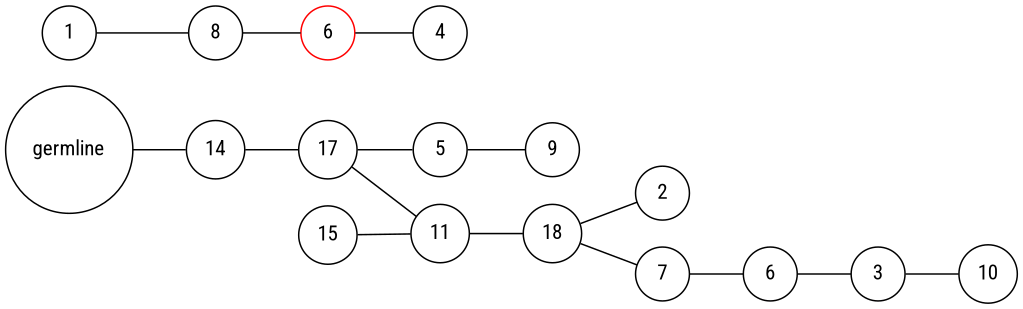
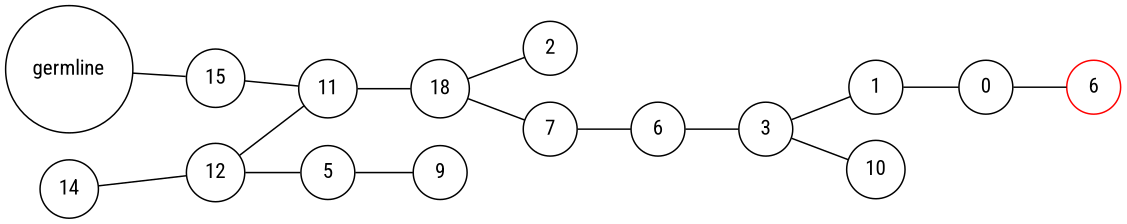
(216, 33) -> (986, 87)
(440, 33) -> none
none -> (821, 108)
(159, 150) -> (159, 75)
(328, 150) -> (216, 173)
